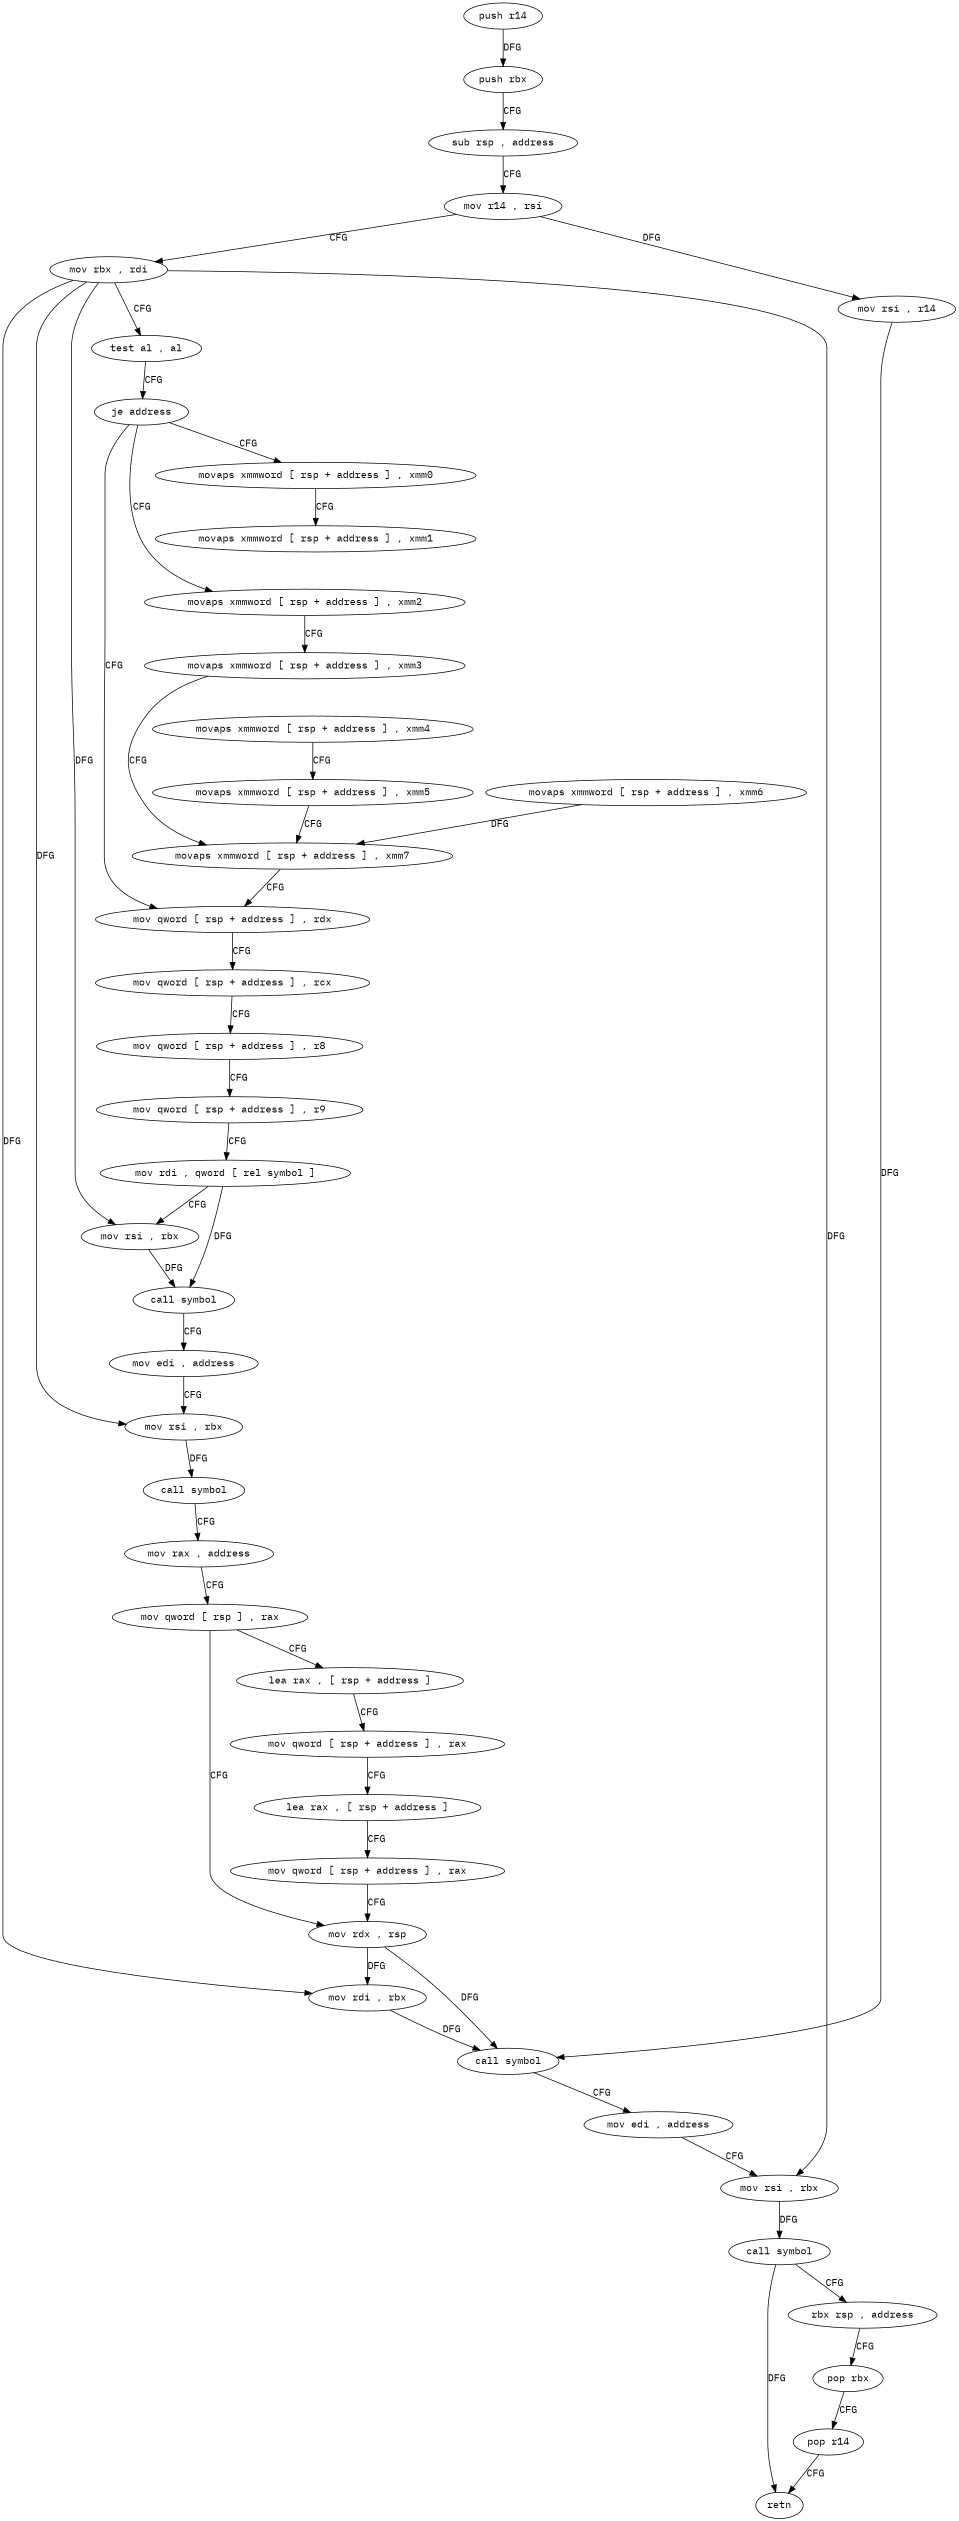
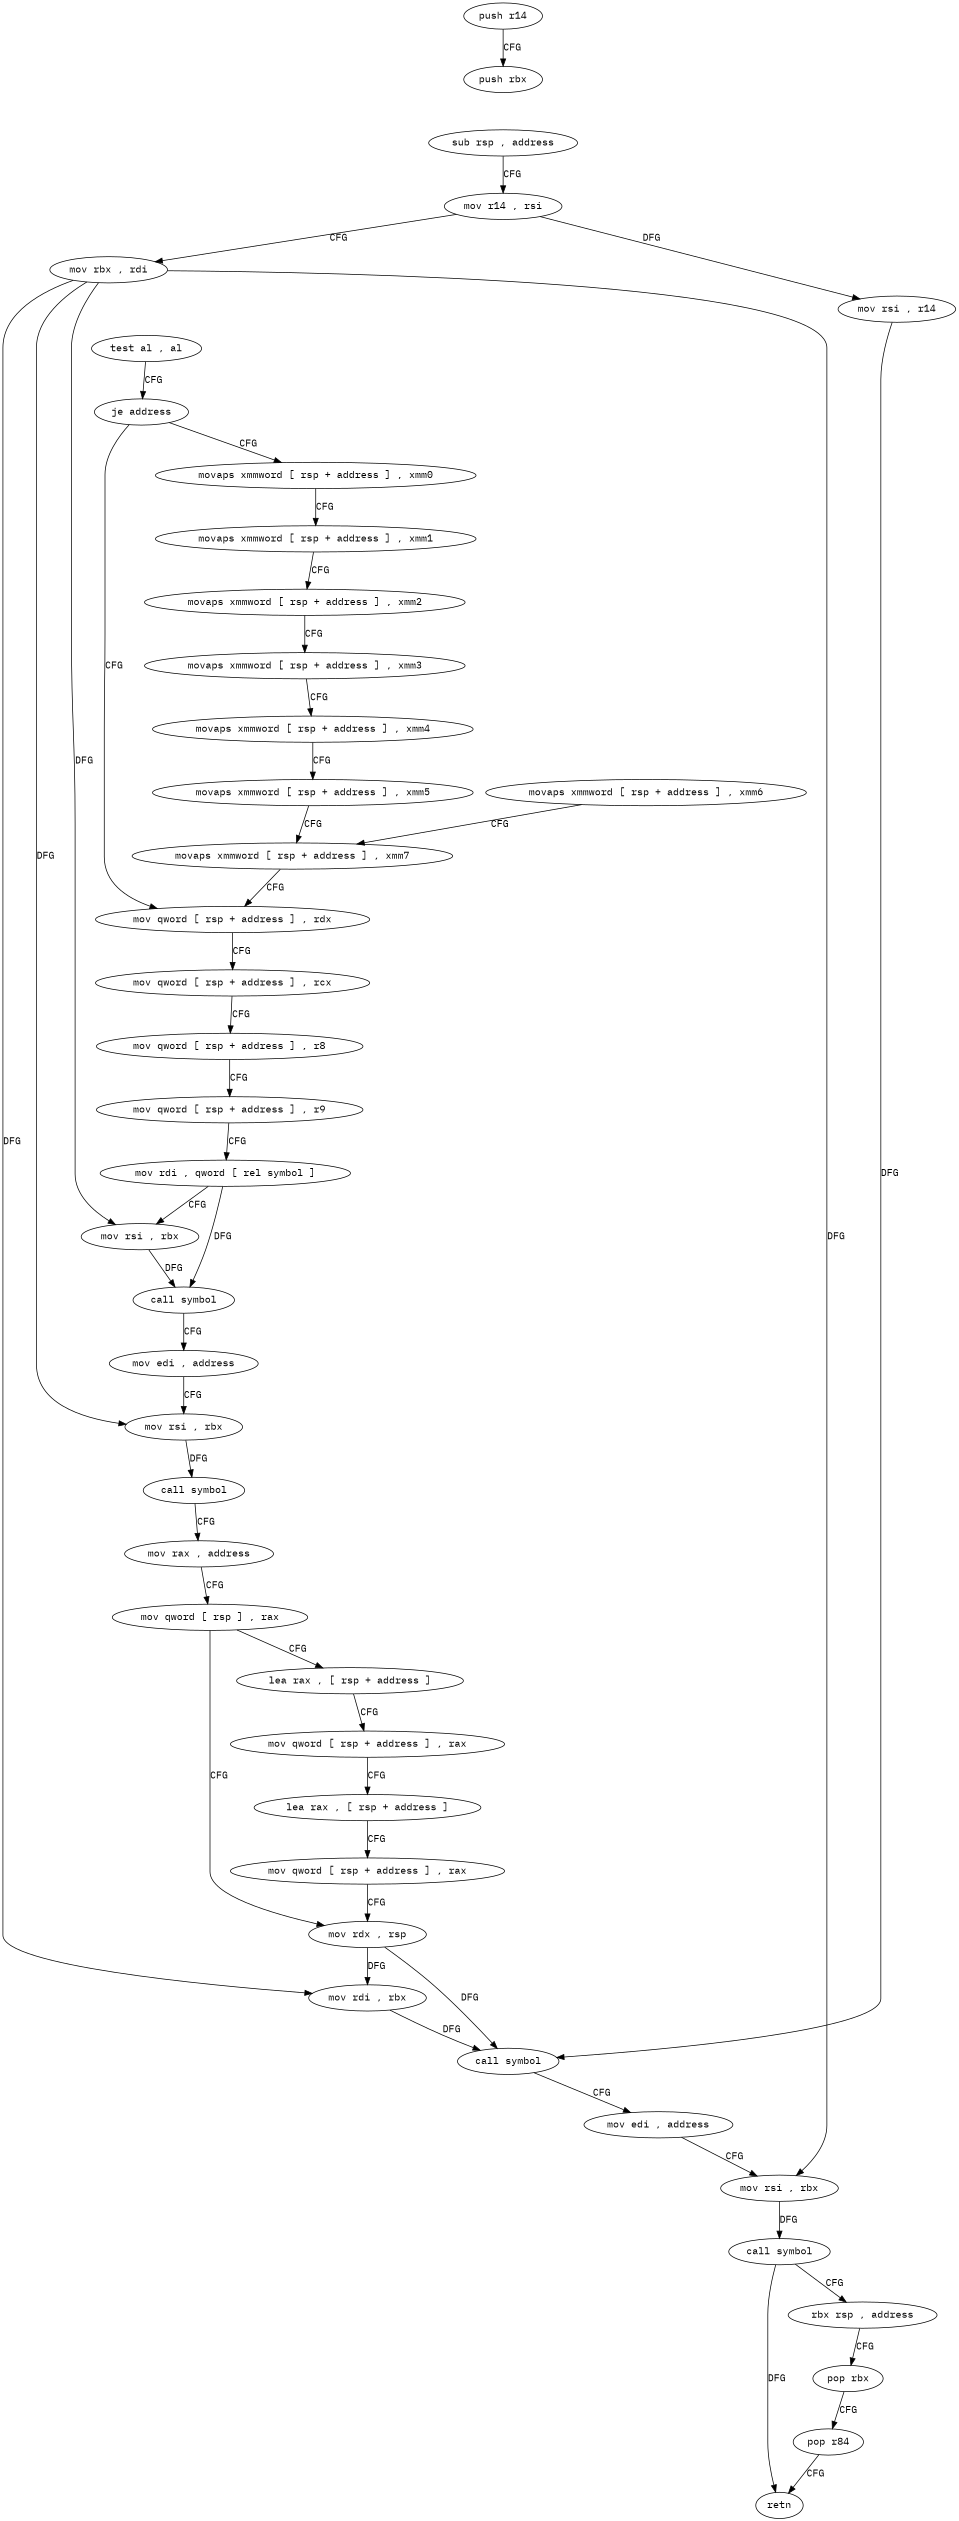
(512, 48) -> (512, 48)
(503, 108) -> none
(126, 306) -> none
(135, 524) -> (311, 567)
(129, 756) -> (308, 694)
(500, 824) -> (500, 824)
(828, 2442) -> (828, 2442)
